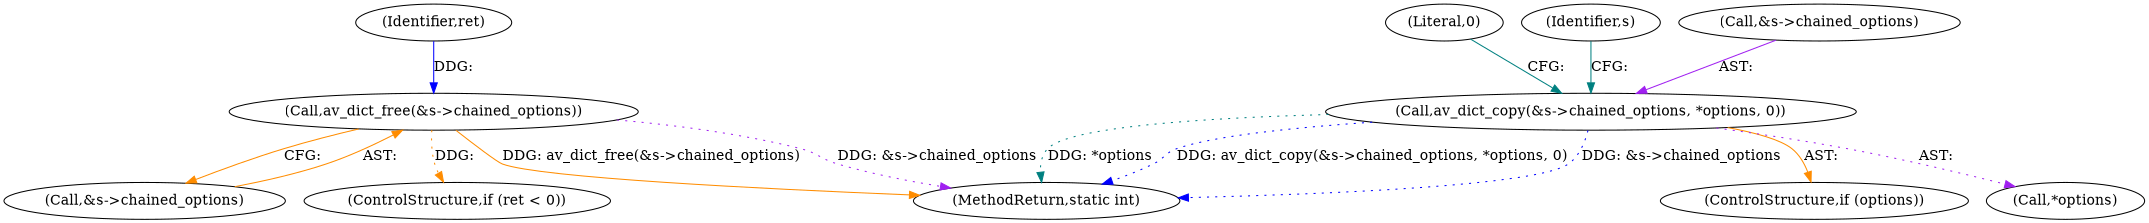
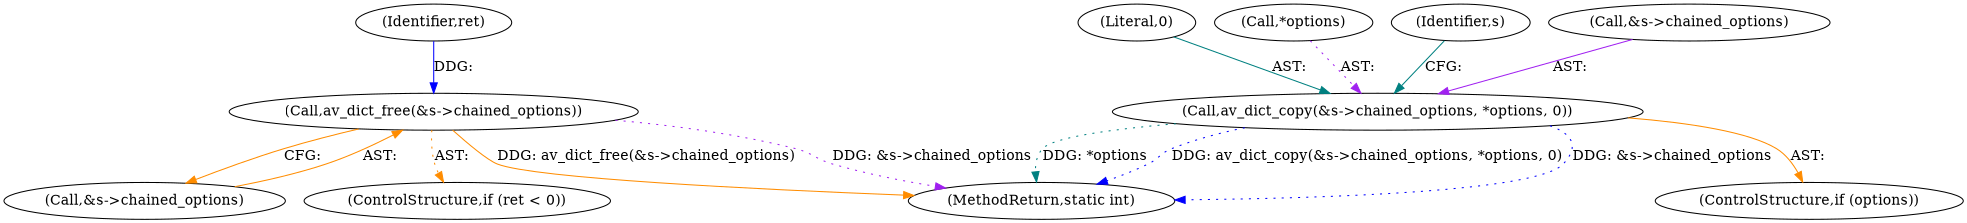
(1548, 67) -> (1292, 67)
(1862, 151) -> (1332, 63)
(457, 156) -> (454, 156)
